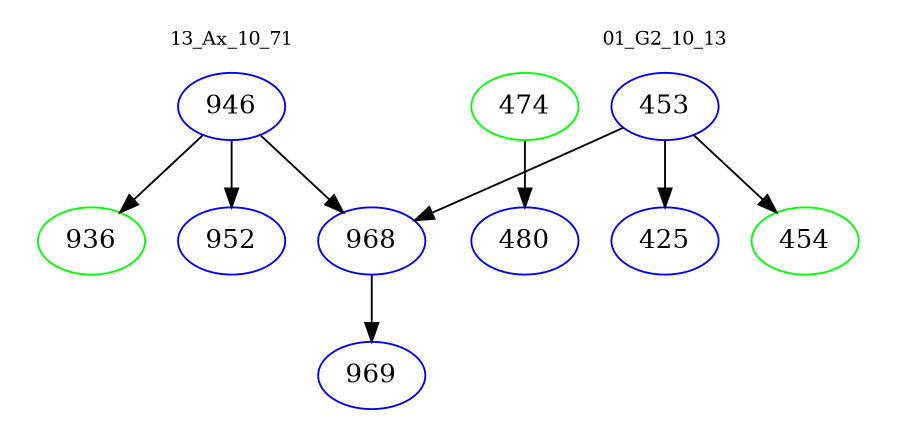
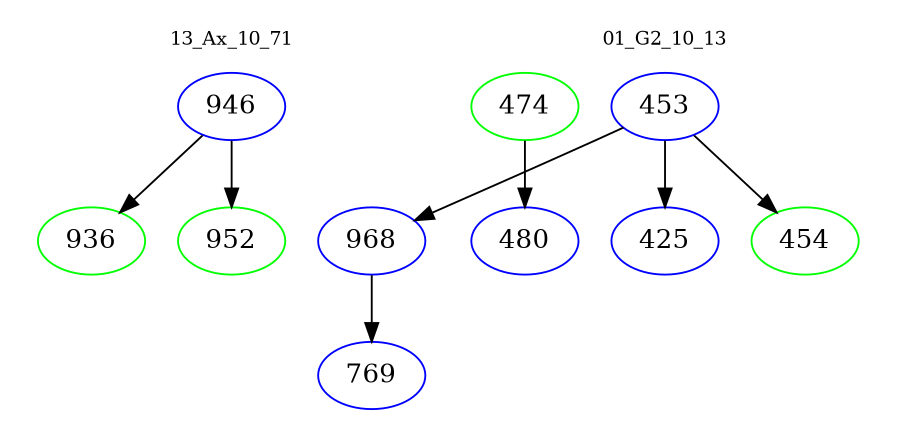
(295, 168) -> none
(232, 241) -> (232, 241)
(372, 375) -> (372, 375)
